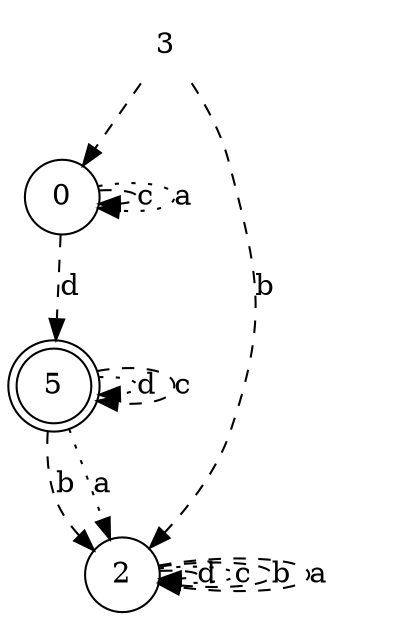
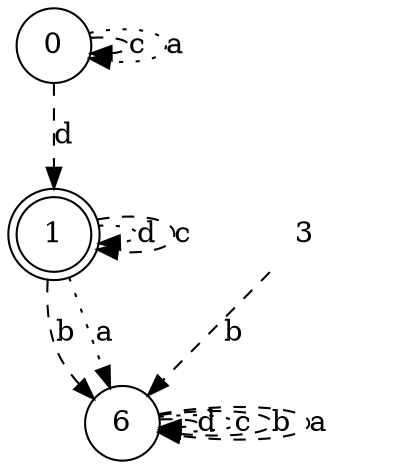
(118, 116) -> none
(54, 386) -> (54, 234)
(122, 575) -> (122, 423)
